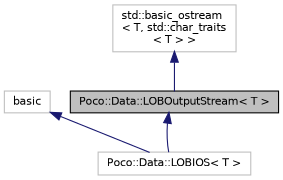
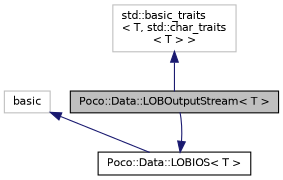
(174, 28) -> (174, 28)
(167, 138) -> (182, 127)
(174, 164) -> (174, 164)
